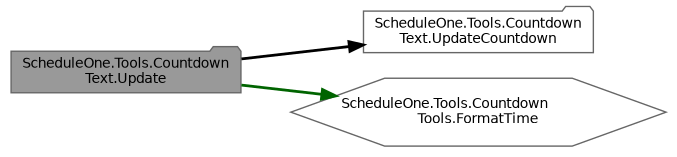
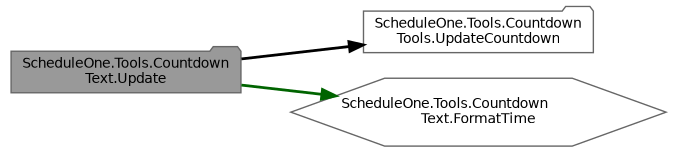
(478, 32) -> (478, 32)
(478, 112) -> (478, 112)
